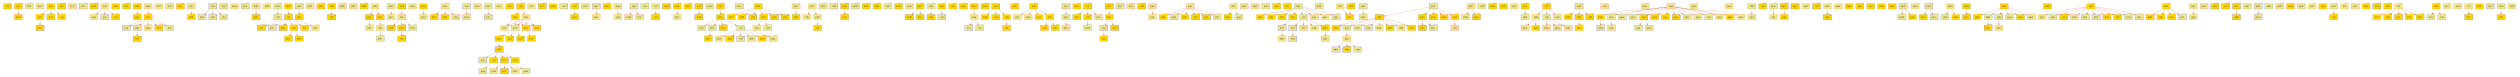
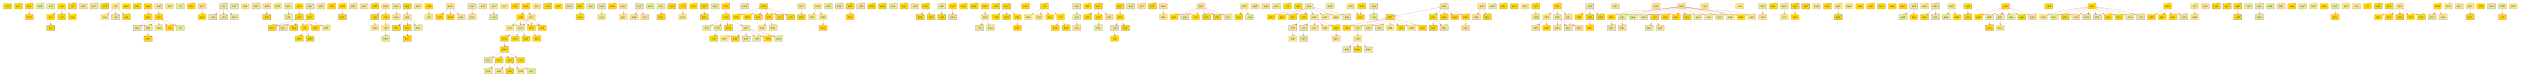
none -> (18, 6)
(170, 6) -> (180, 6)
(1817, 6) -> (1827, 6)
(1293, 28) -> (1304, 28)
